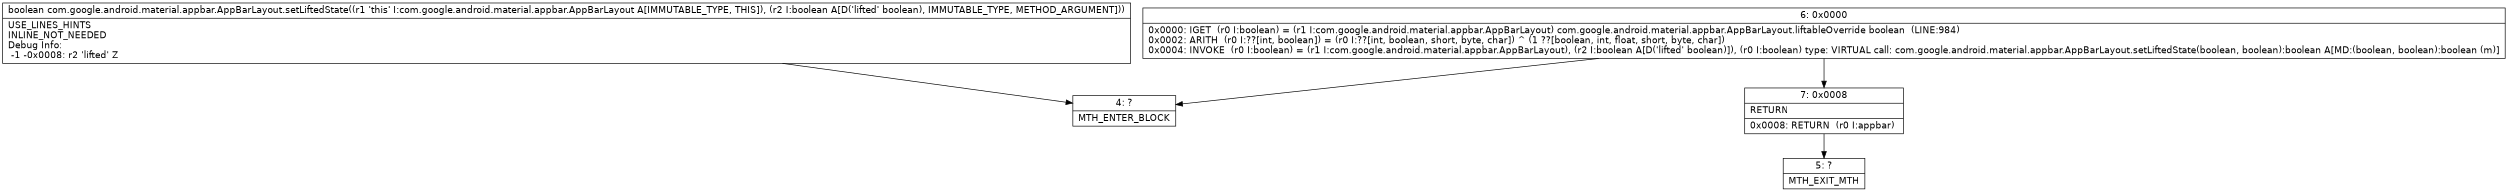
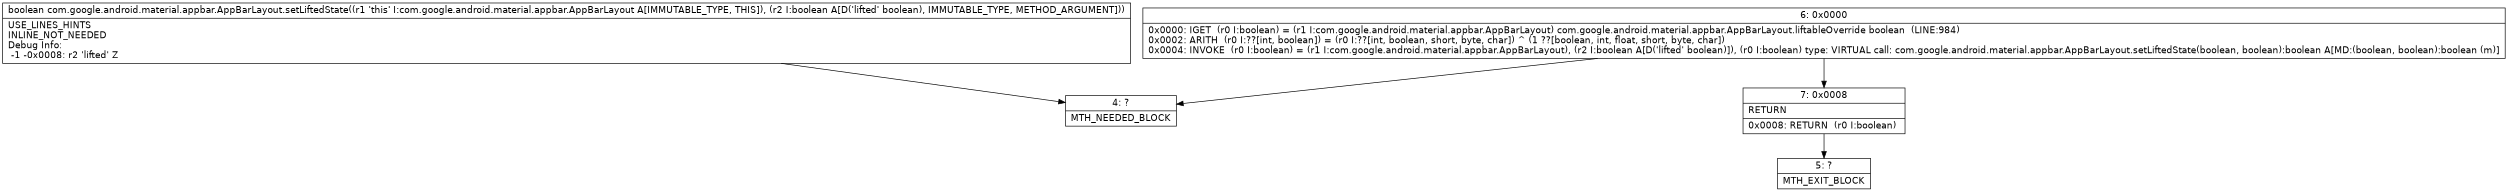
(1124, 118) -> (1121, 118)
(1824, 126) -> (1824, 126)
(1824, 181) -> (1824, 181)
